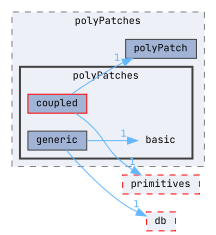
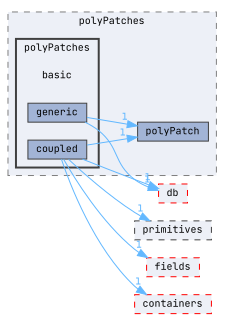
(57, 104) -> (57, 150)
(111, 141) -> (107, 121)
none -> (107, 169)
(161, 184) -> (173, 230)
none -> (173, 267)
none -> (173, 304)
